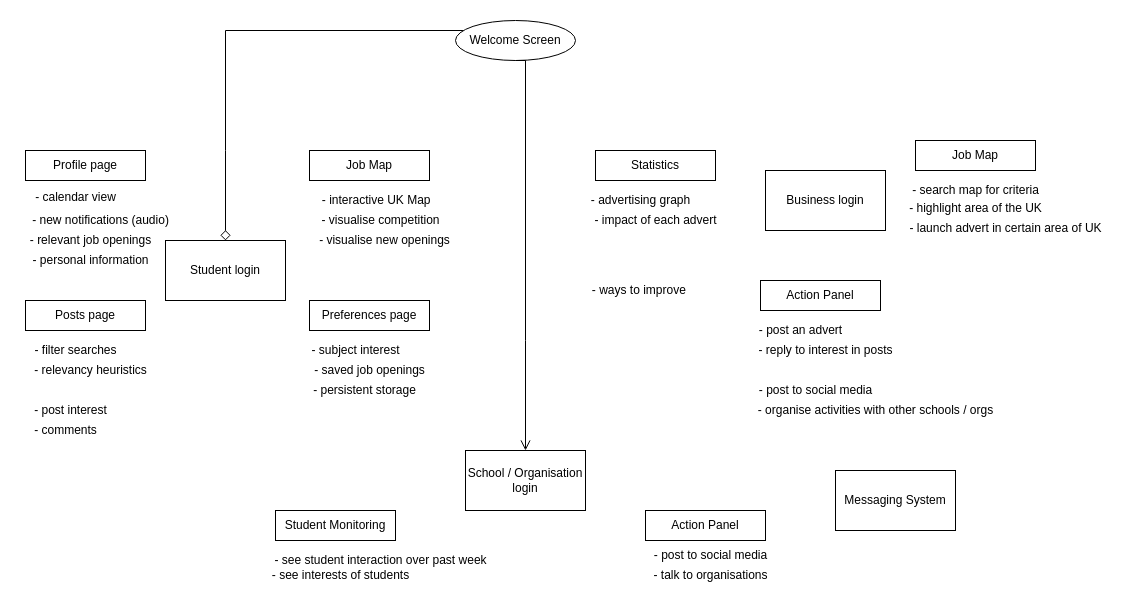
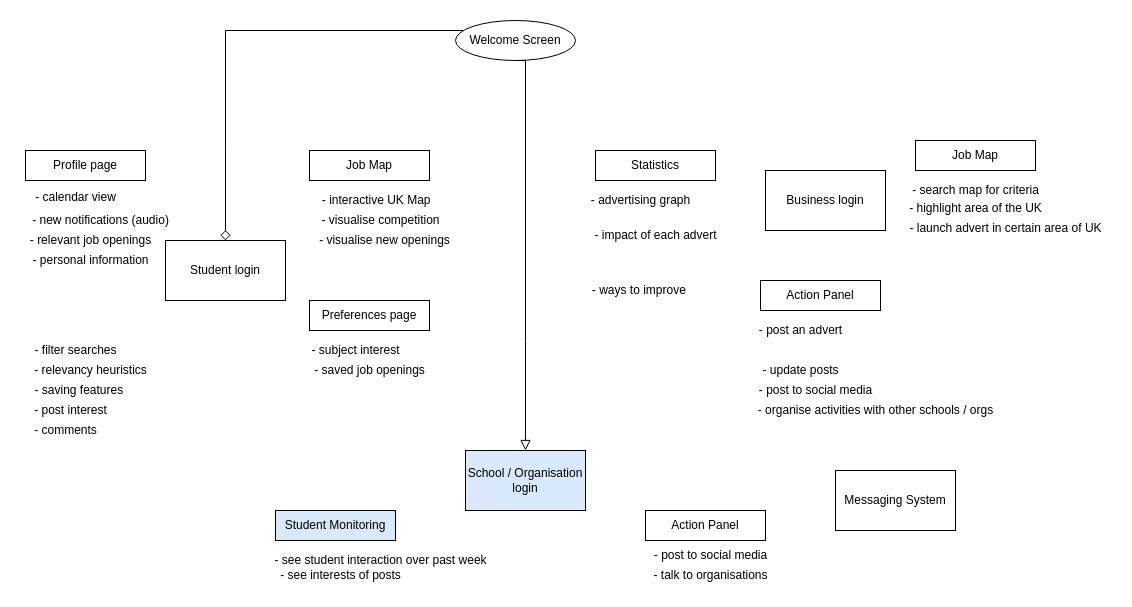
(656, 221) -> (656, 236)
(86, 316) -> none
(826, 351) -> none
none -> (801, 371)
none -> (81, 391)
(365, 391) -> none
(526, 443) -> (526, 439)
(526, 481) -> (526, 481)
(336, 526) -> (336, 526)
(341, 576) -> (341, 576)
